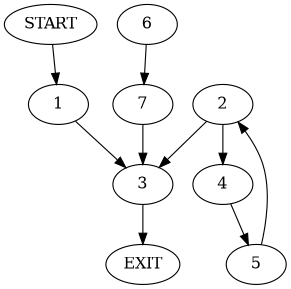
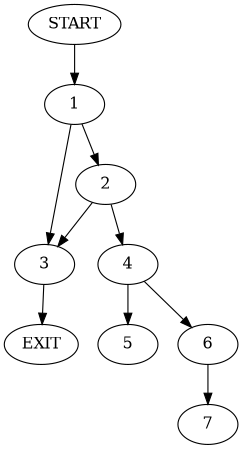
(143, 139) -> none
(267, 186) -> (88, 139)
none -> (164, 300)
